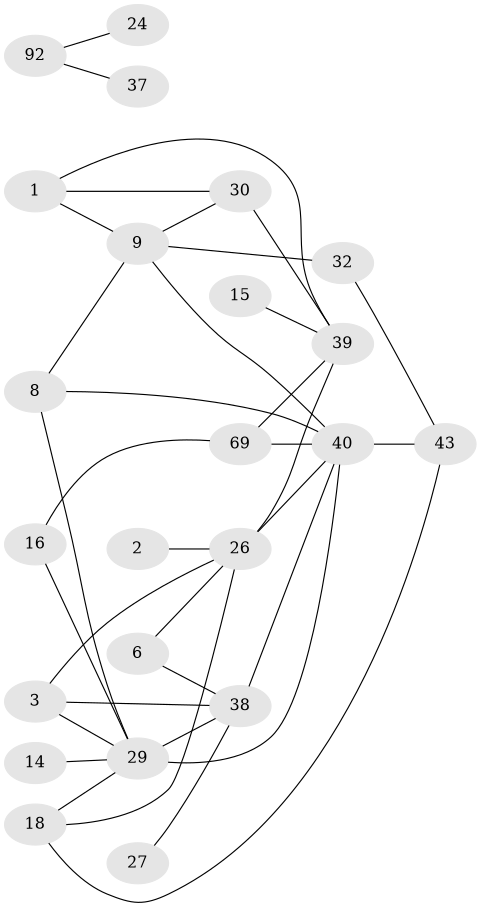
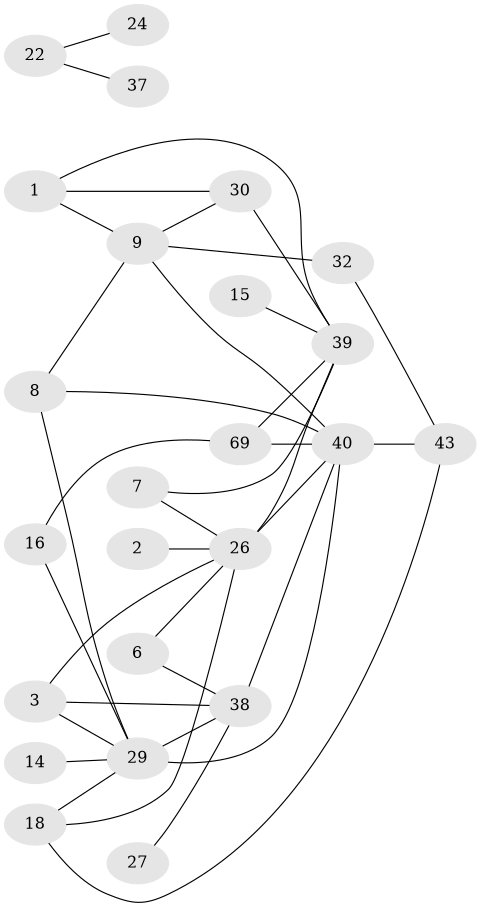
(35, 56) -> (35, 56)
none -> (138, 487)
